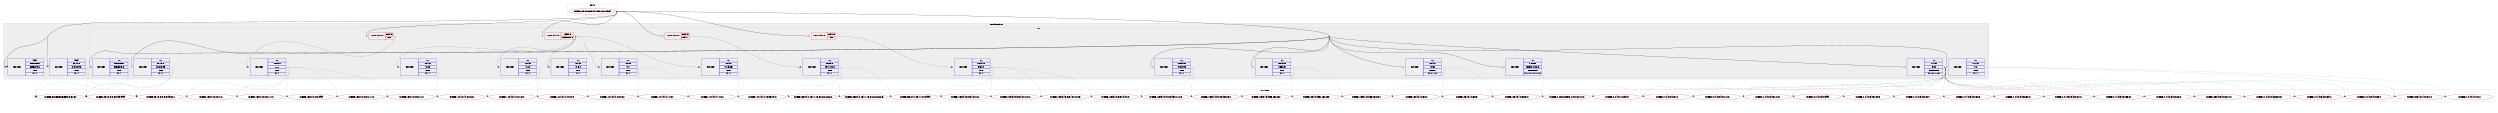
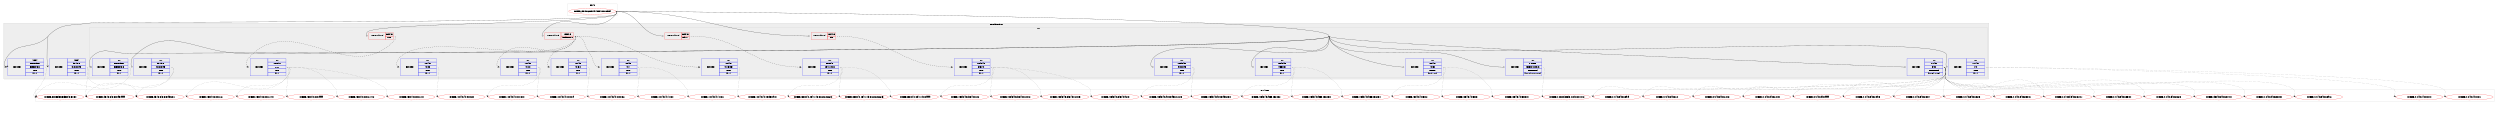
(1316, 97) -> (1316, 97)
(1617, 97) -> (1617, 97)
(2369, 97) -> none
(2419, 97) -> (2419, 97)
